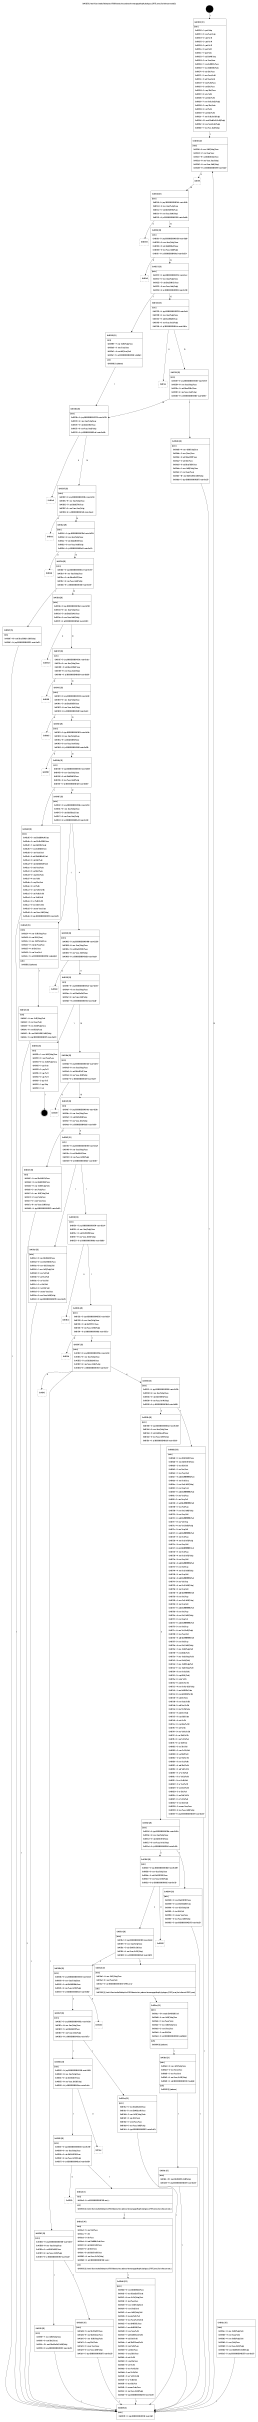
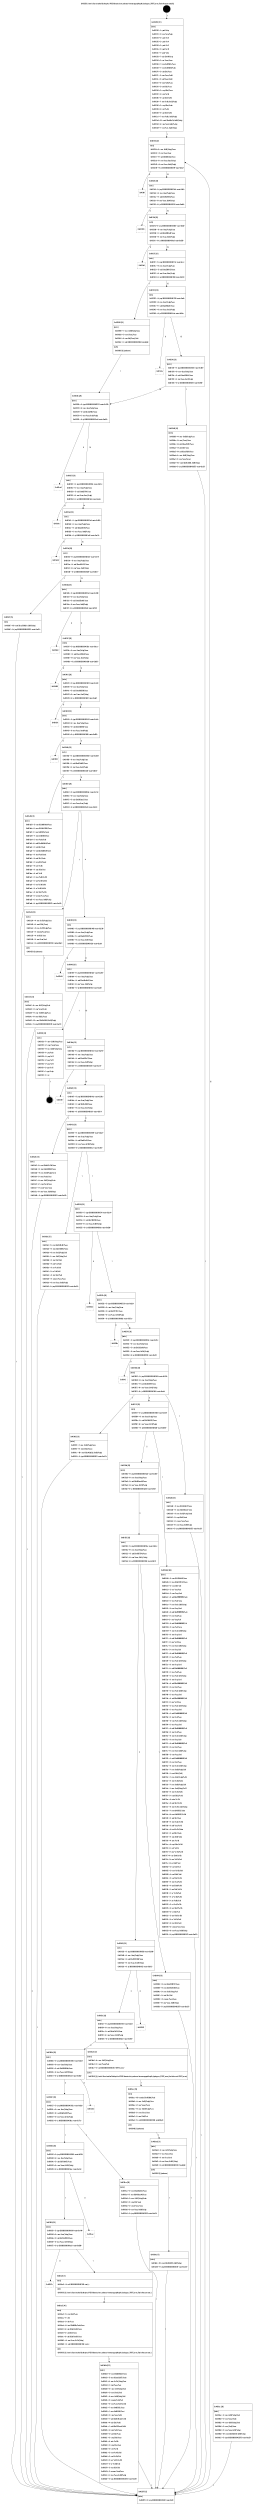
(190, 187) -> (167, 174)
(125, 1374) -> (149, 1398)
